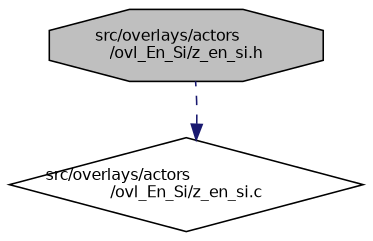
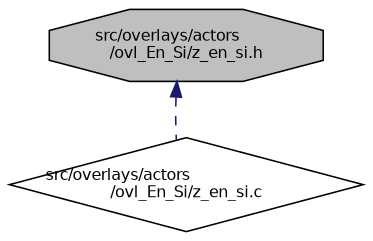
(197, 103) -> (176, 119)
